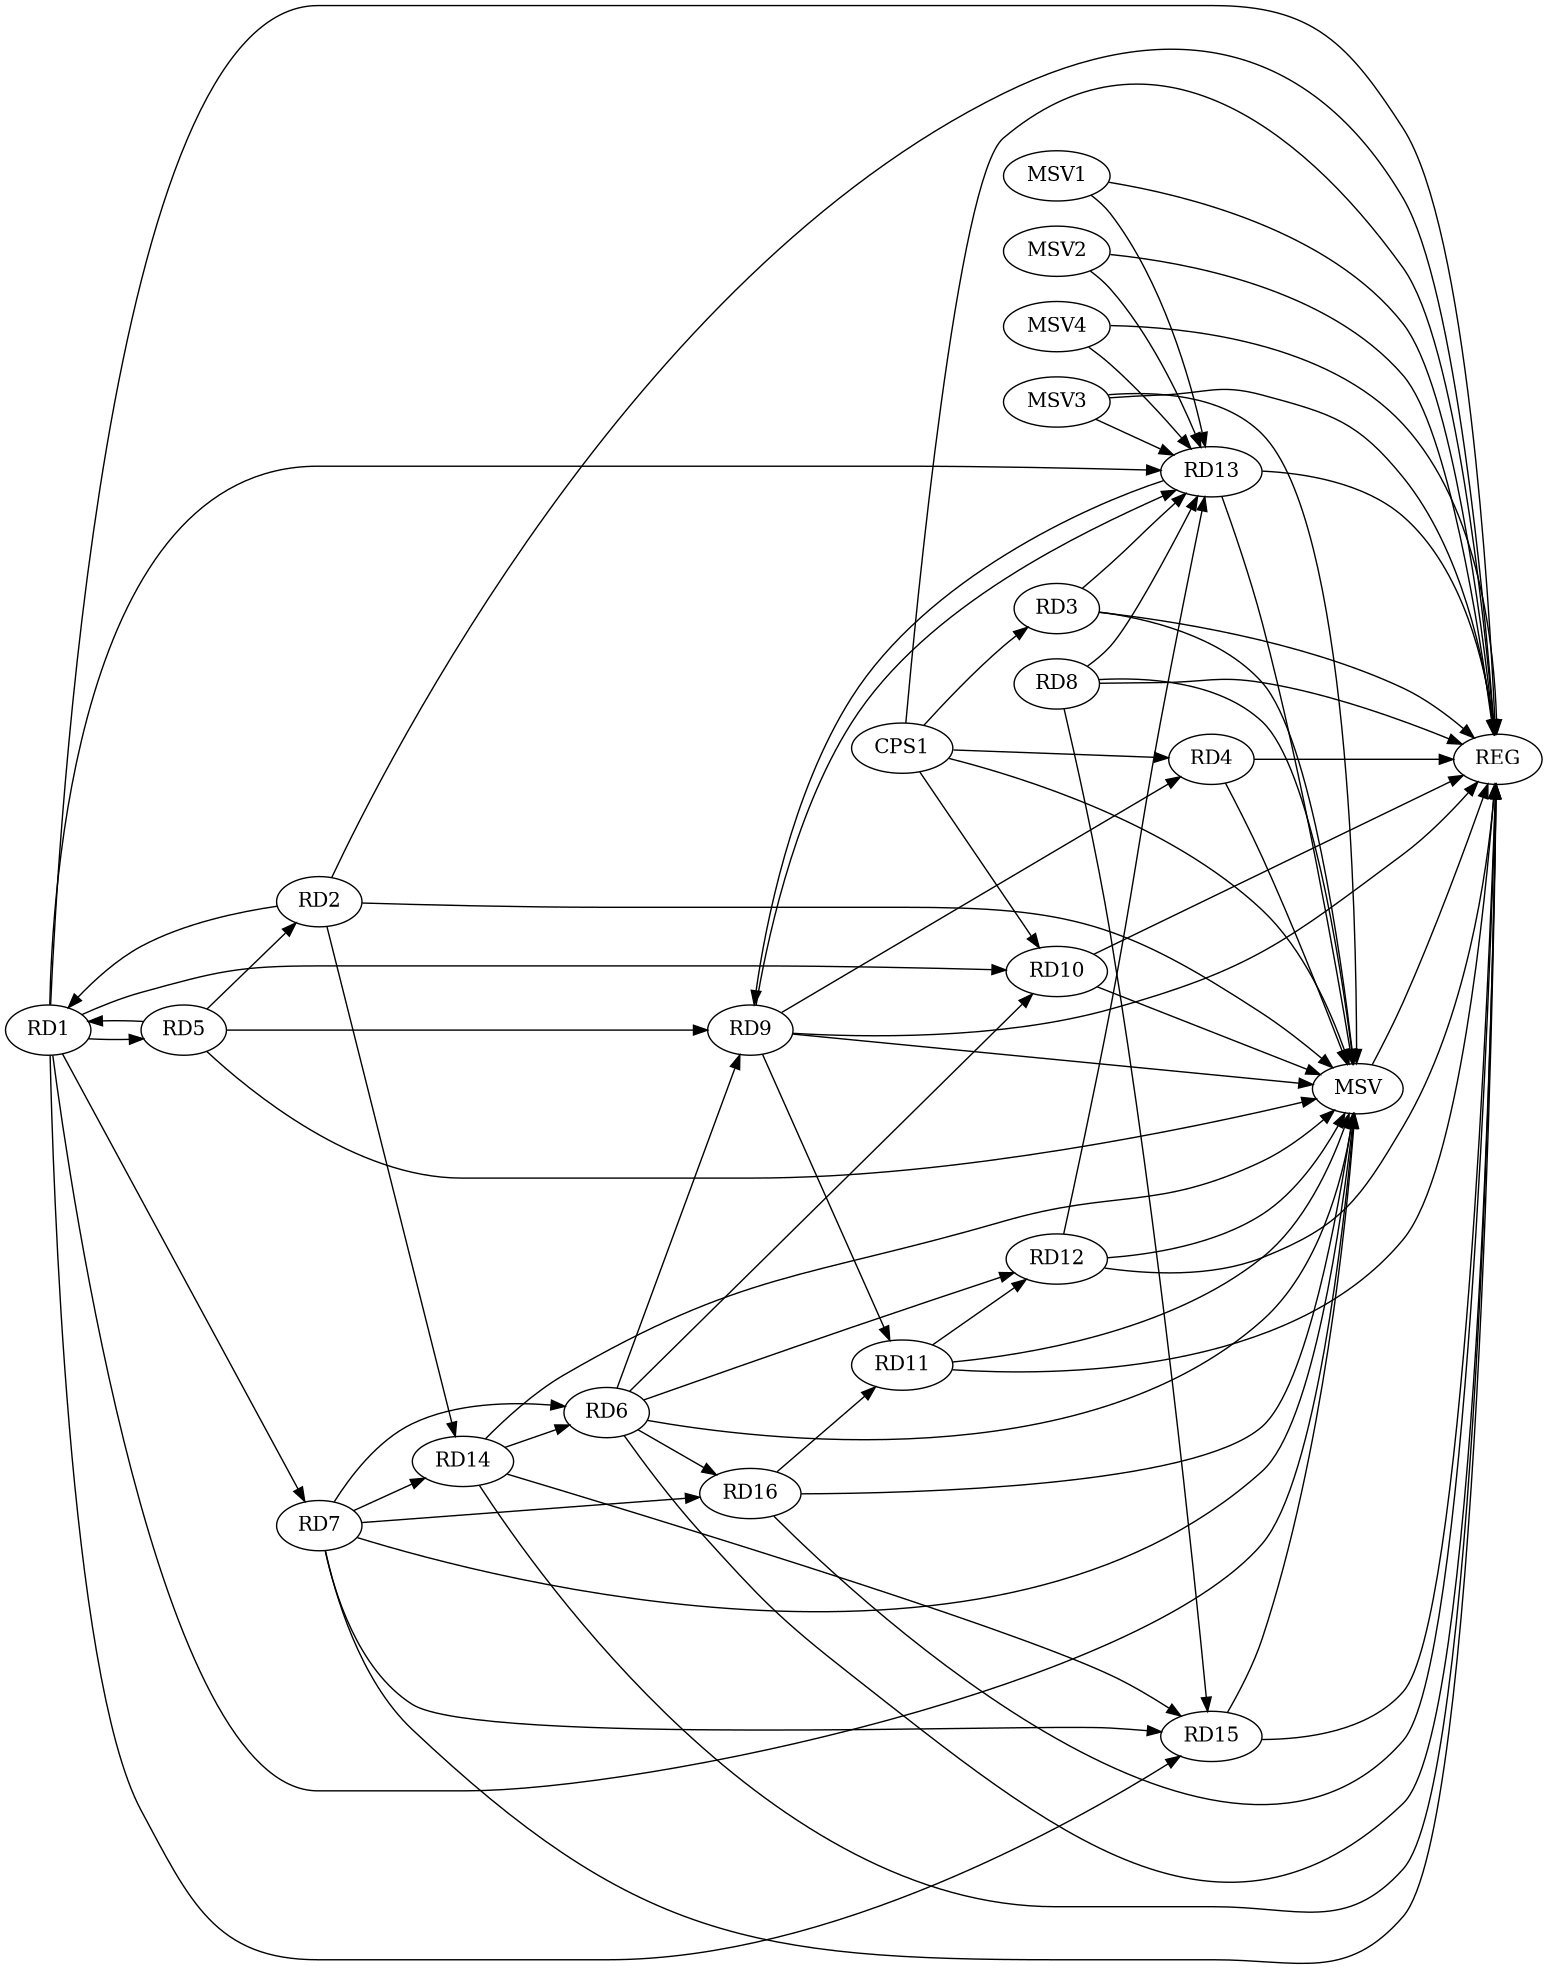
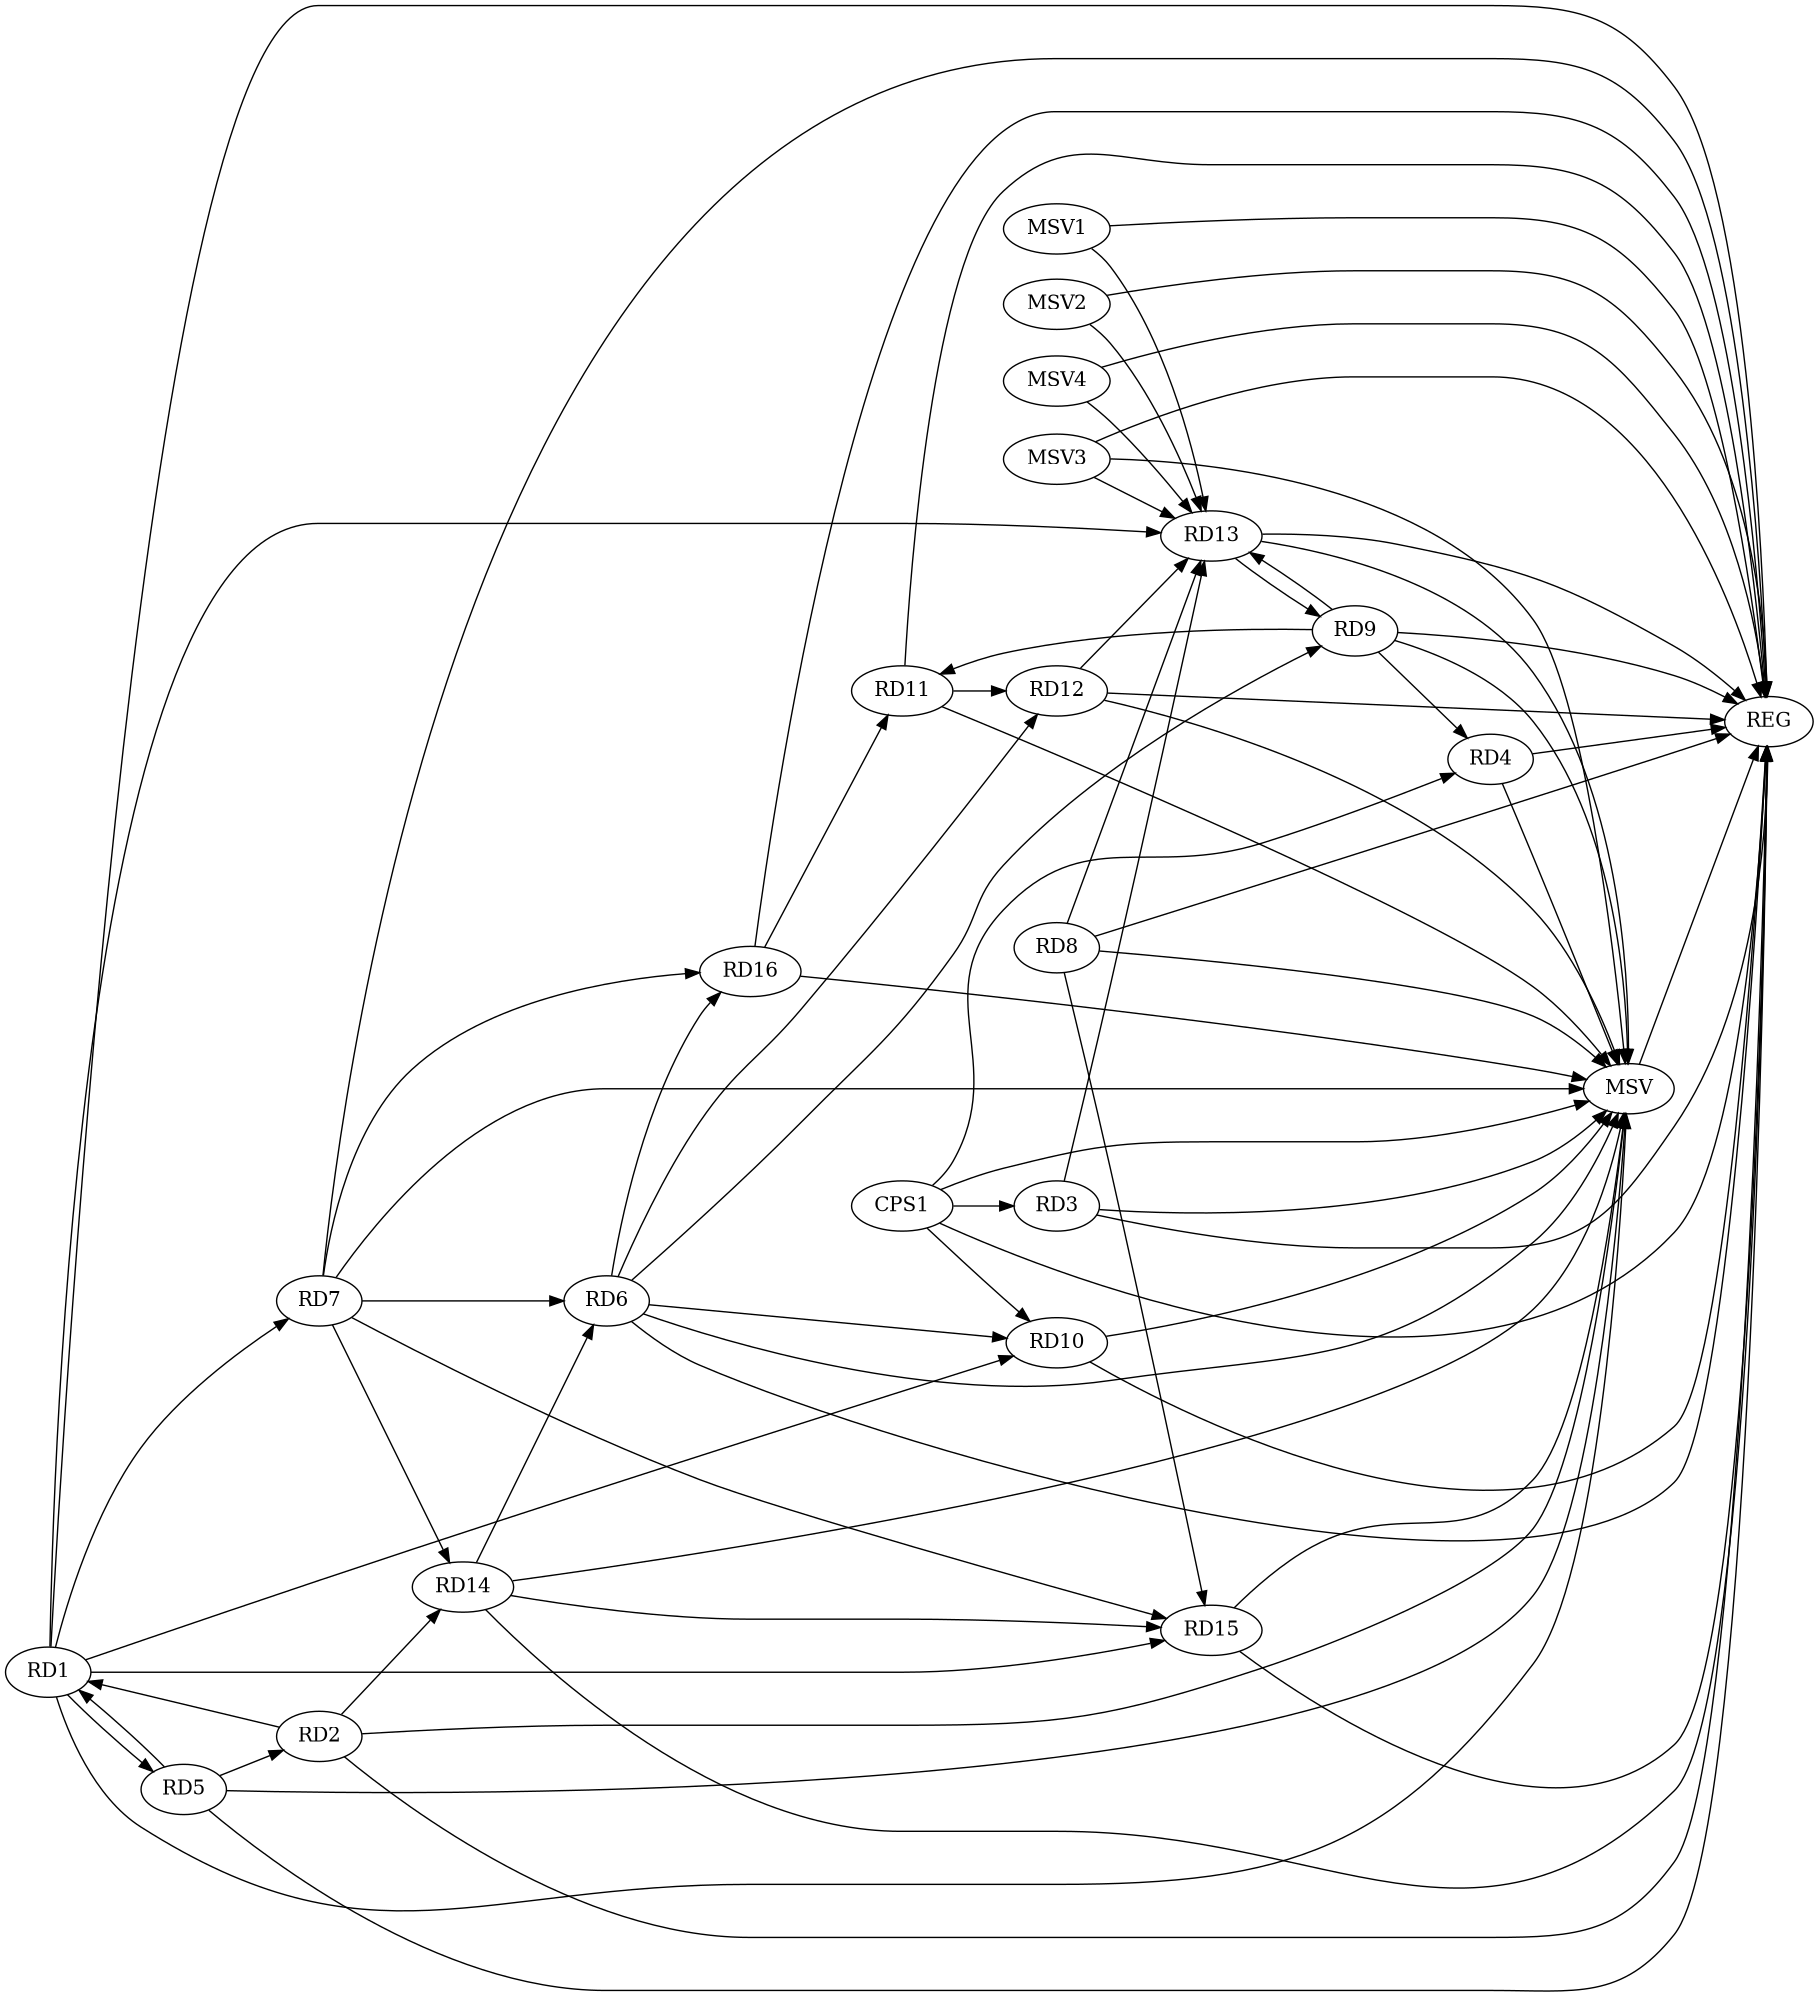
(460, 1030) -> (1518, 1991)
